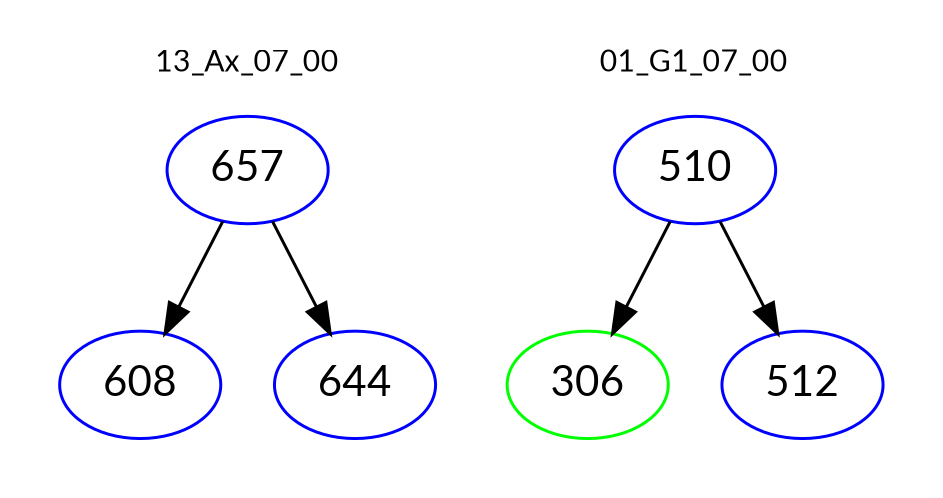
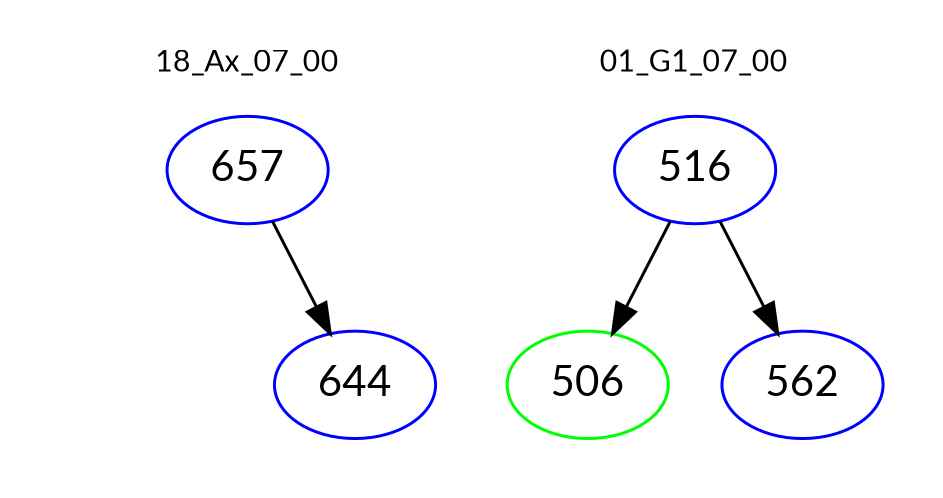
(248, 64) -> (248, 64)
(695, 170) -> (695, 170)
(140, 385) -> none
(588, 385) -> (588, 385)
(803, 385) -> (803, 385)
